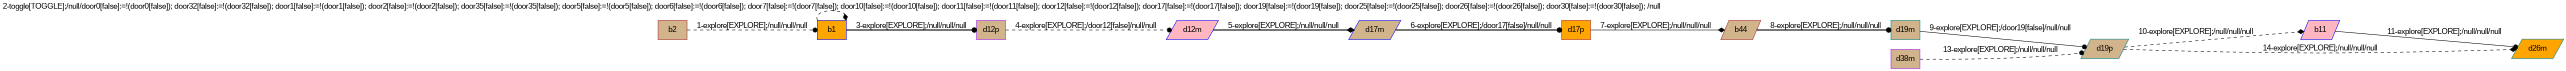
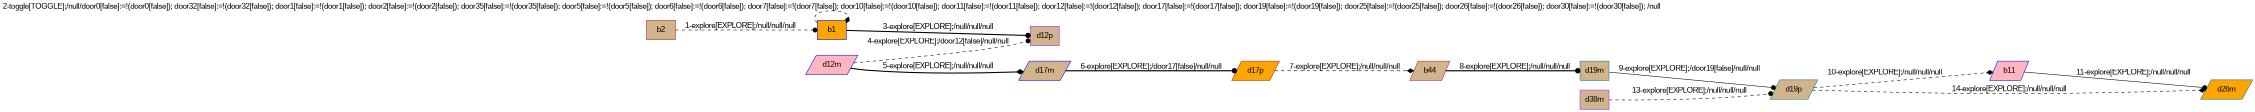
(1086, 30) -> (940, 54)
(1576, 30) -> (1256, 71)
(1654, 30) -> (1341, 71)
